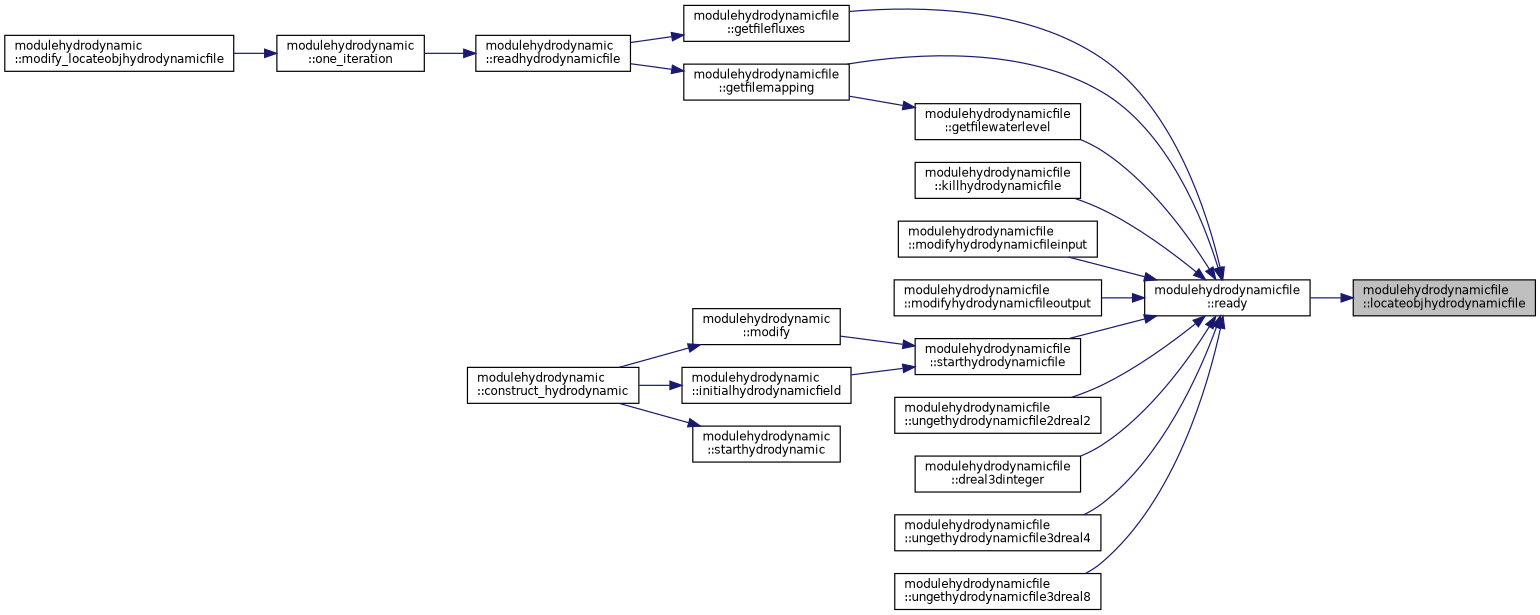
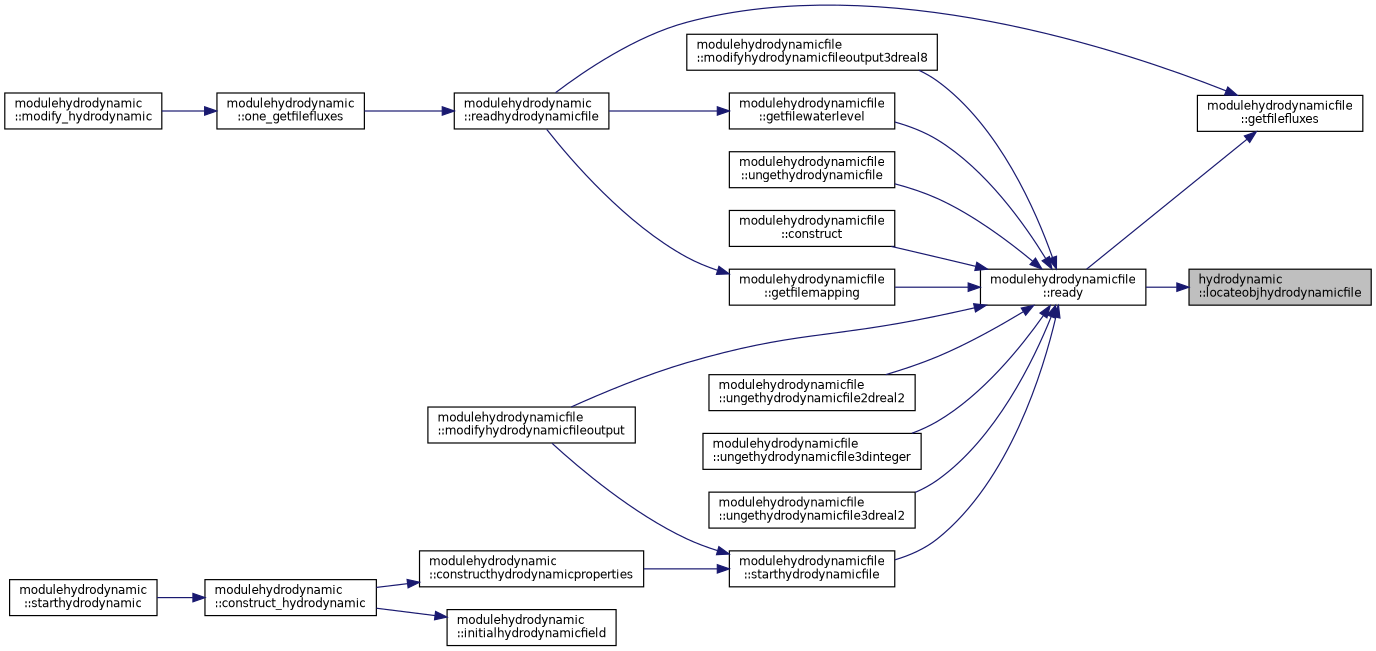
(119, 53) -> (83, 111)
(351, 53) -> (291, 111)
(1095, 54) -> (1167, 204)
(876, 101) -> (663, 111)
(998, 180) -> (812, 170)
(998, 239) -> (812, 228)
(1444, 298) -> (1280, 287)
(767, 327) -> (532, 569)
(877, 372) -> (630, 505)
(654, 413) -> (175, 598)
(998, 474) -> (812, 451)
(998, 533) -> (812, 510)
(998, 592) -> (812, 52)
